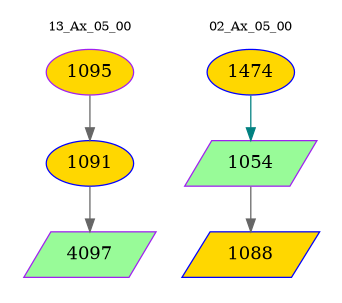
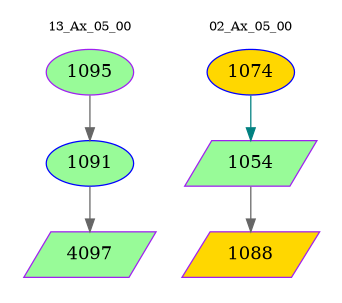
(90, 72) -> (90, 72)
(251, 72) -> (251, 72)
(90, 163) -> (90, 163)
(251, 255) -> (251, 255)
